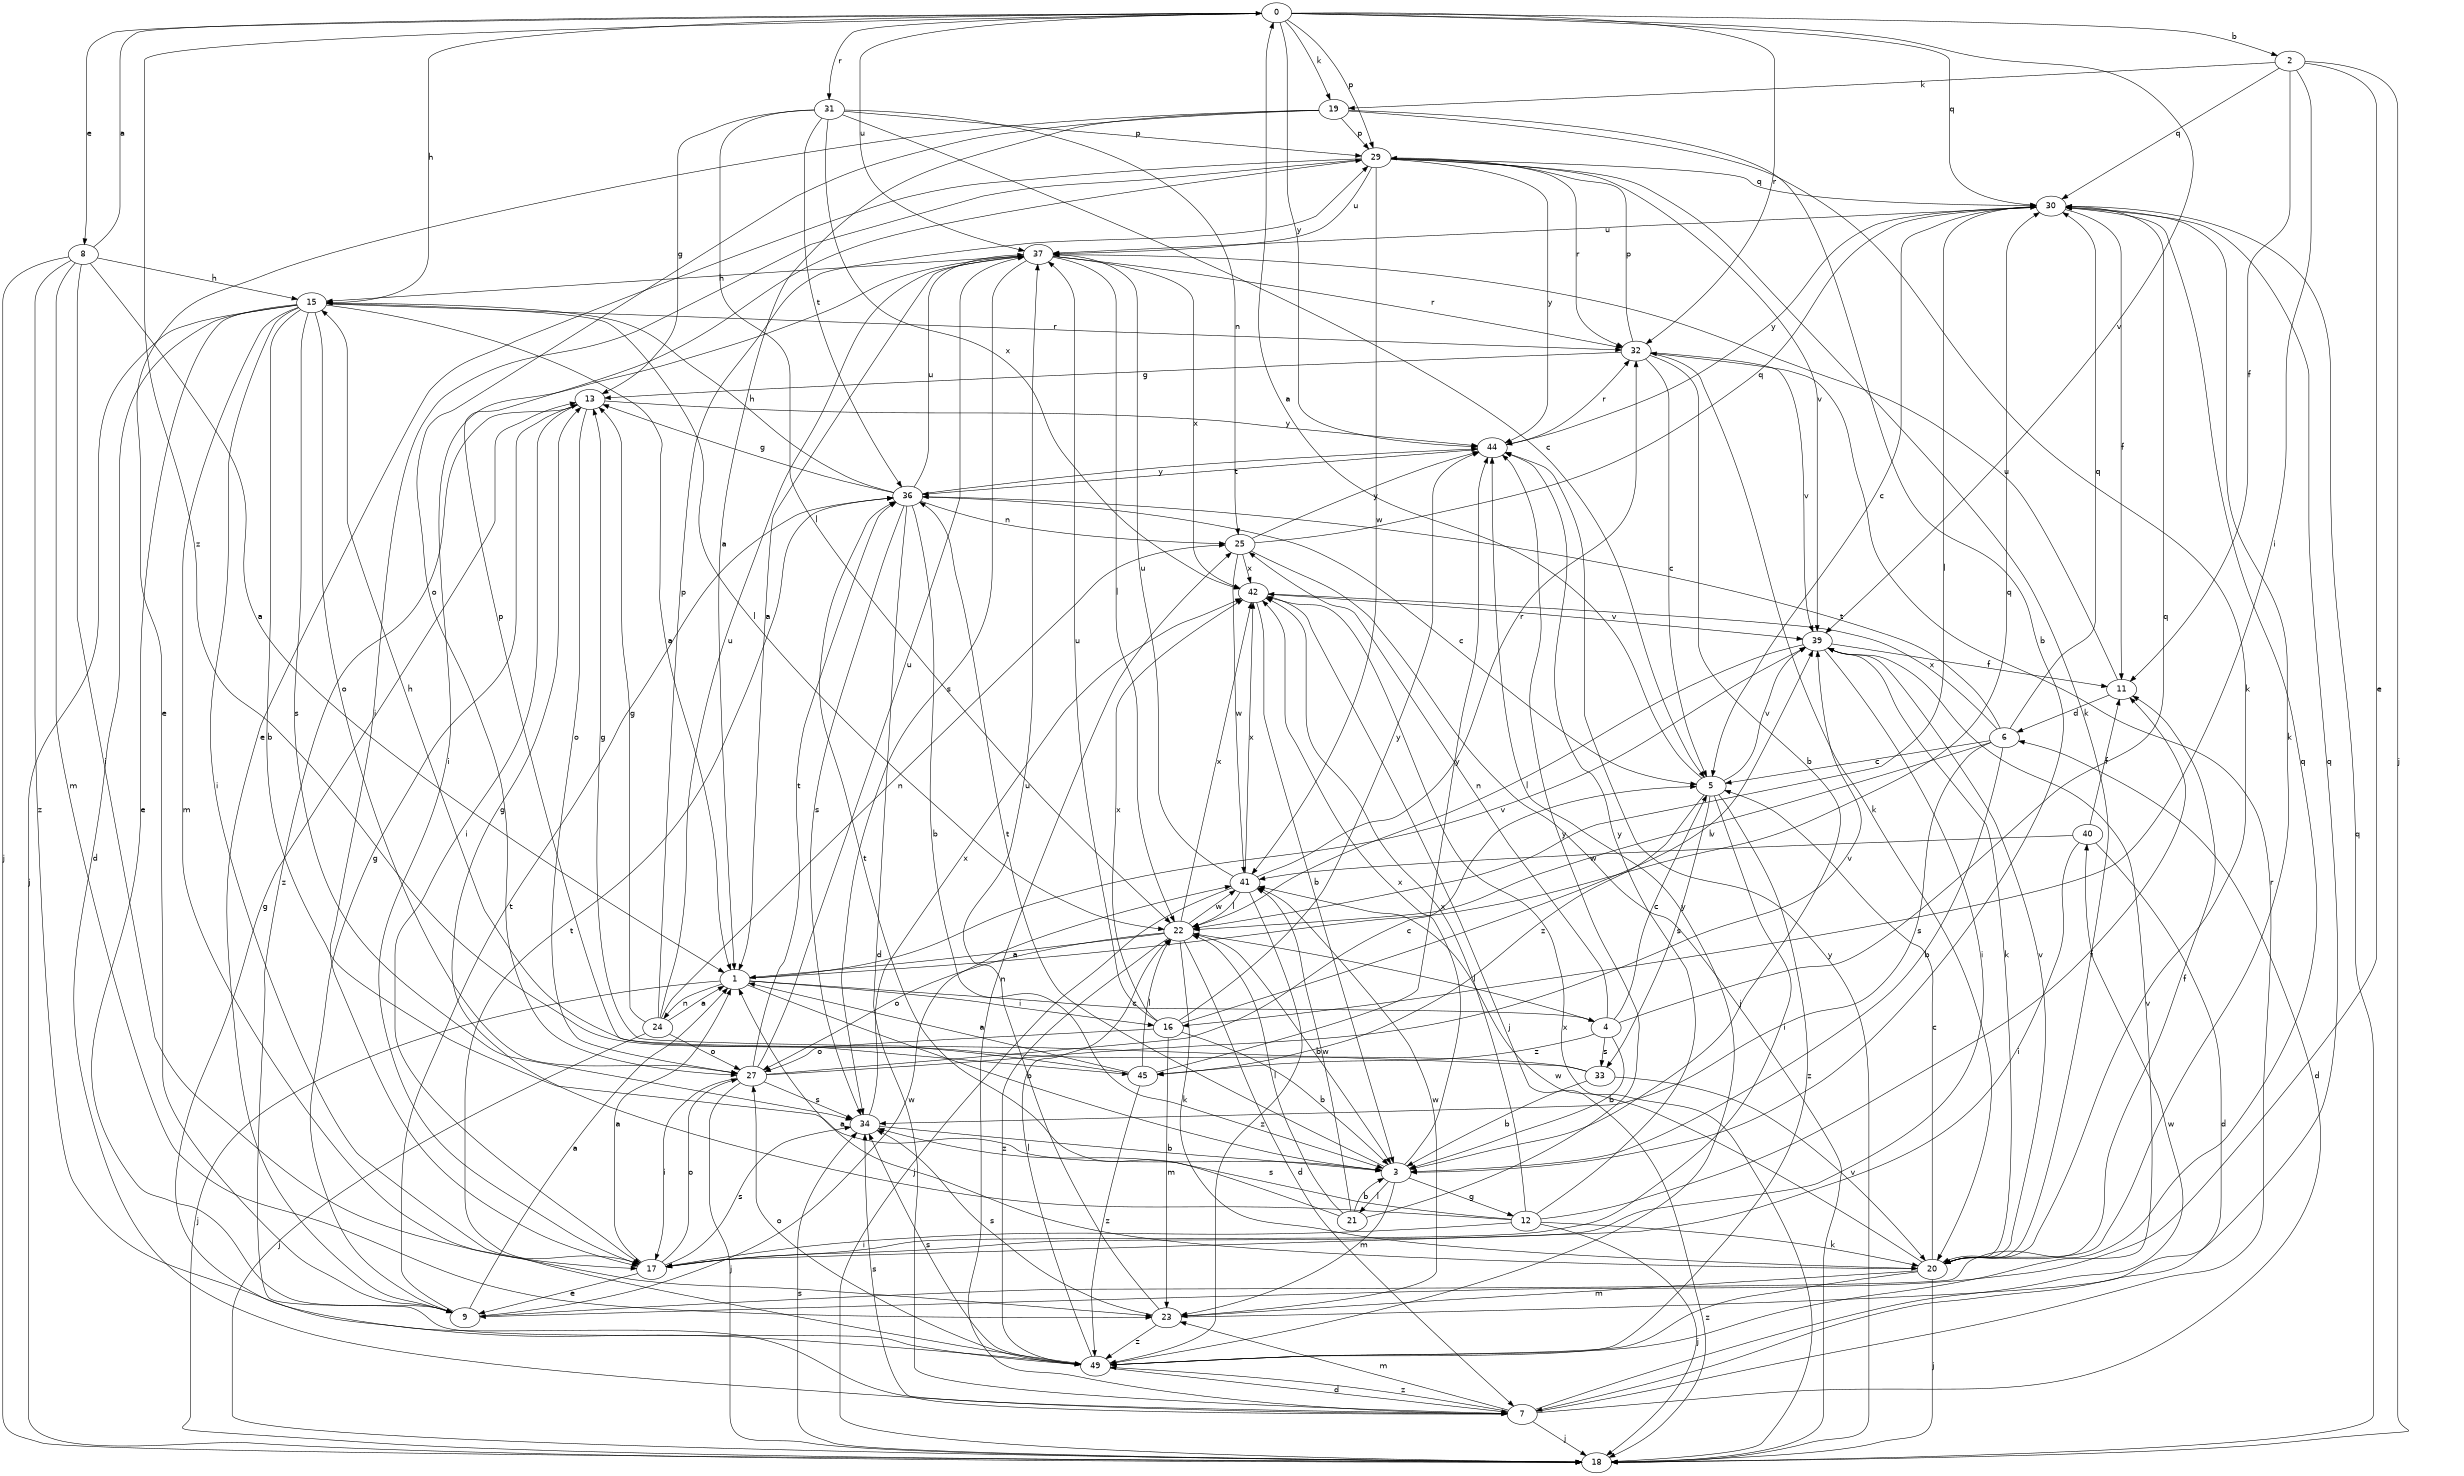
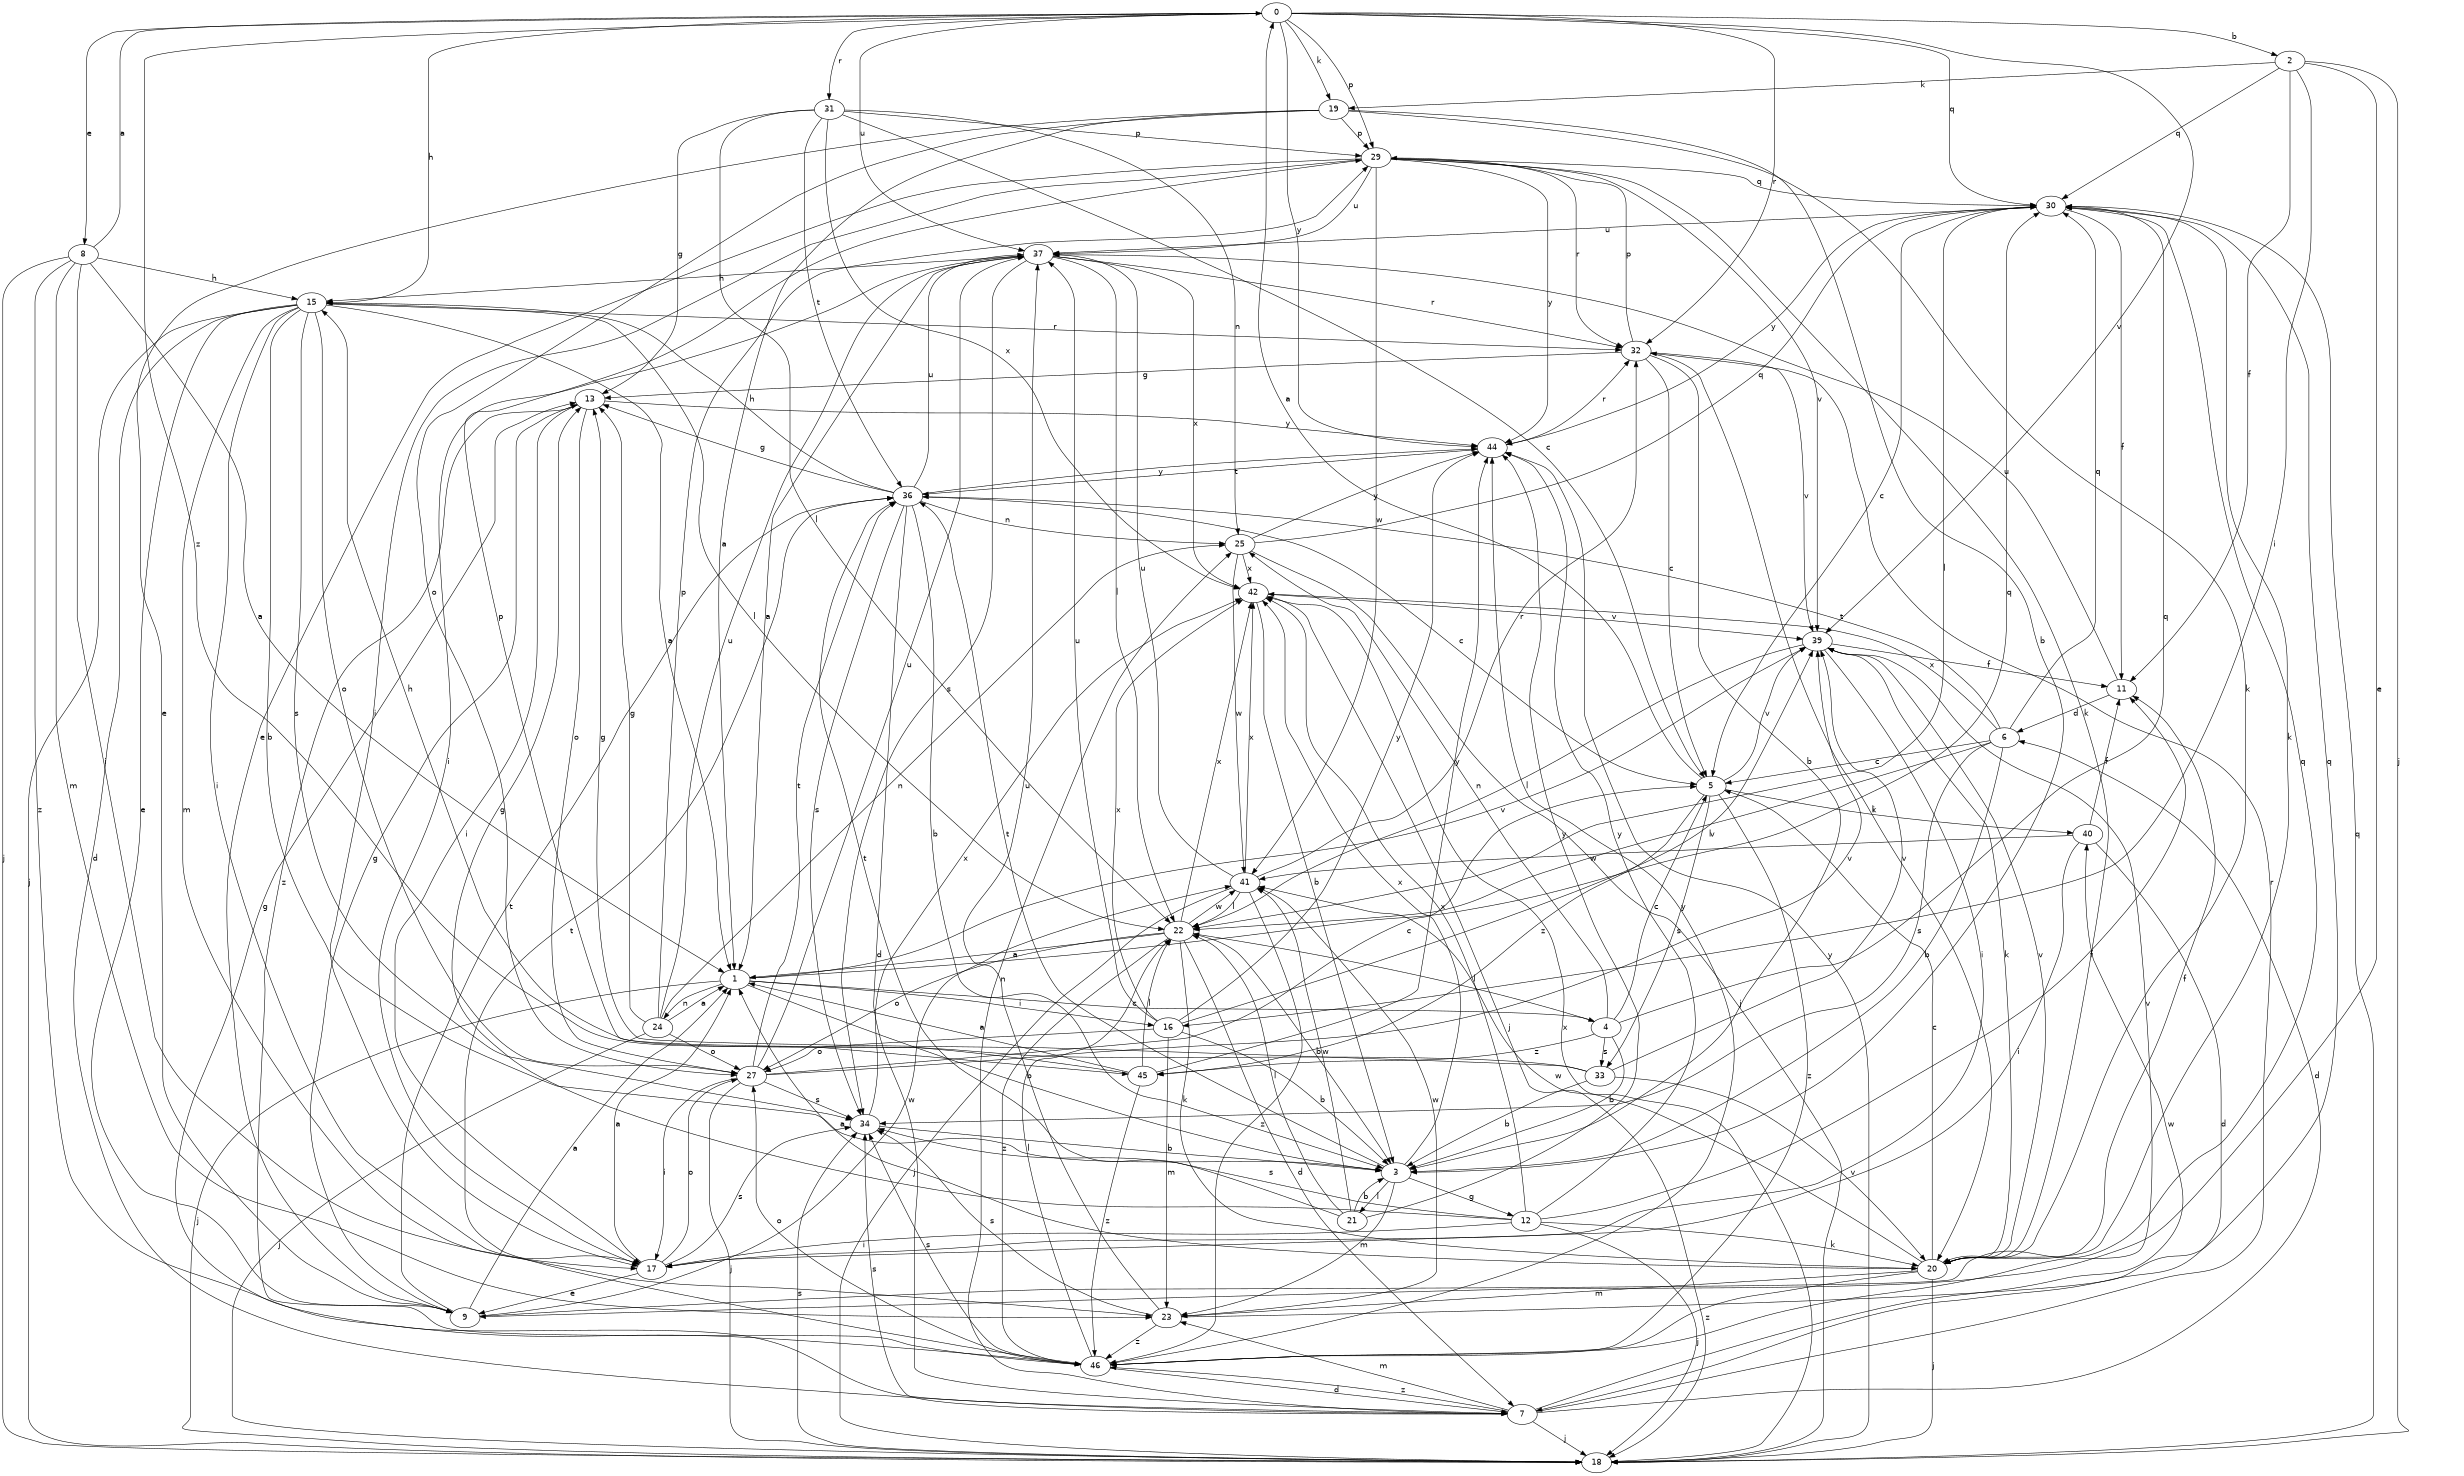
none -> (1866, 938)
(1541, 1232) -> (1887, 816)
(1096, 1366) -> (1096, 1366)
